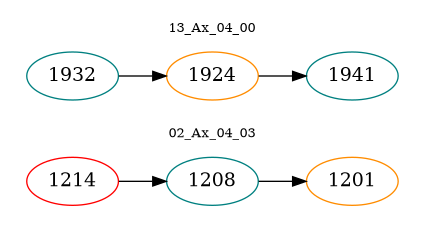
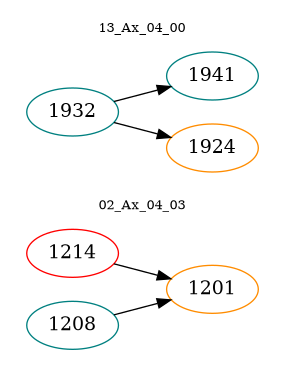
(276, 76) -> (136, 96)
(136, 181) -> (136, 270)
